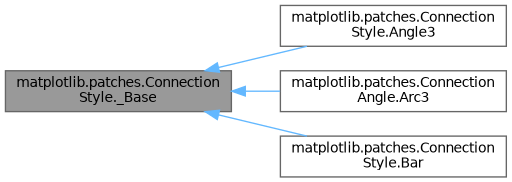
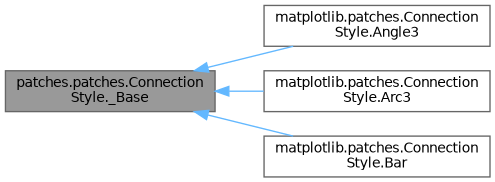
(118, 91) -> (110, 91)
(393, 91) -> (377, 91)
